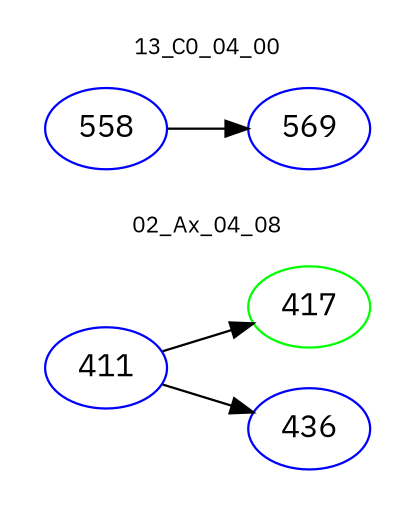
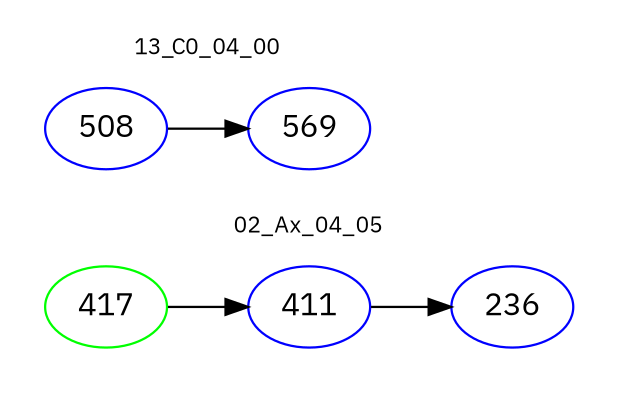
(106, 129) -> (106, 129)
(208, 227) -> (309, 227)
(197, 341) -> (197, 307)
(309, 429) -> (512, 307)
